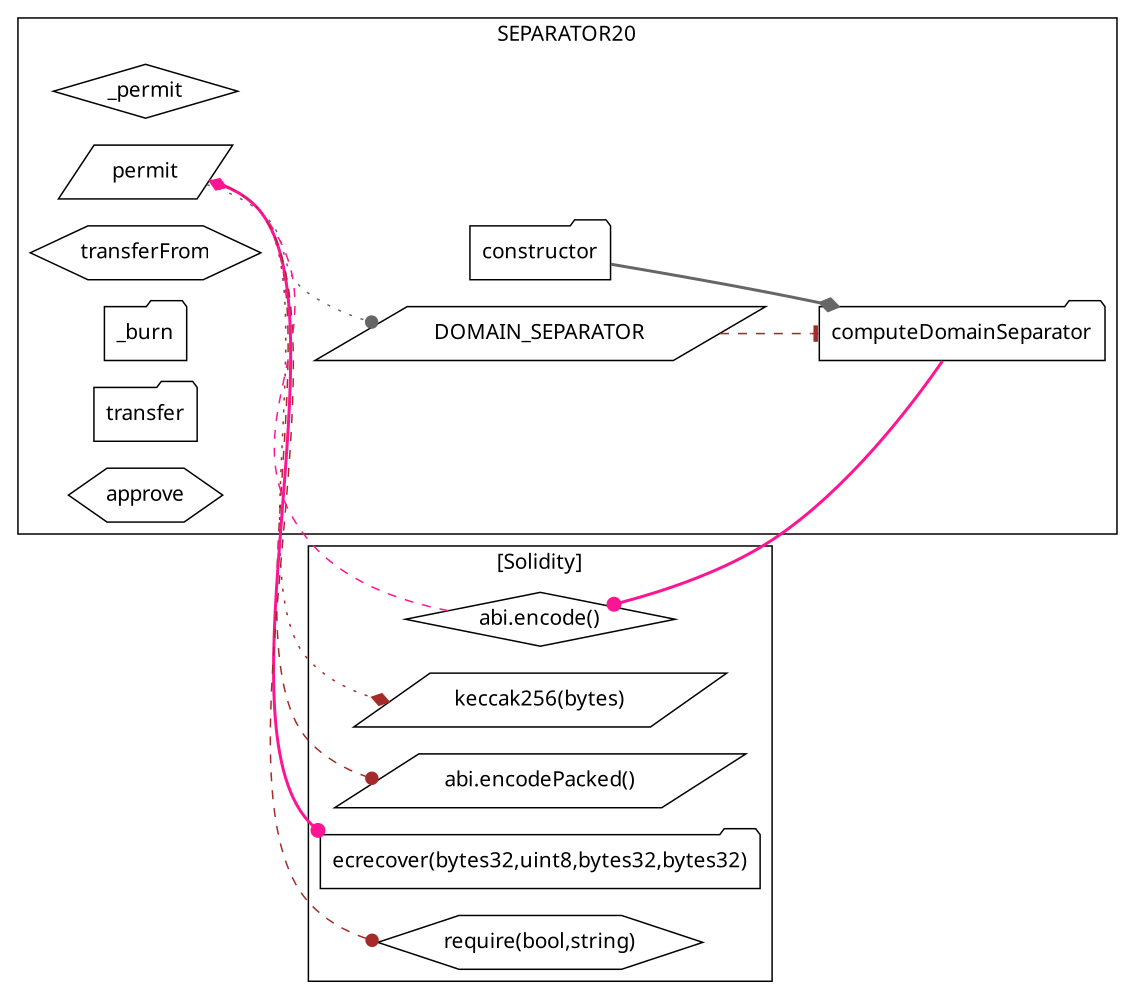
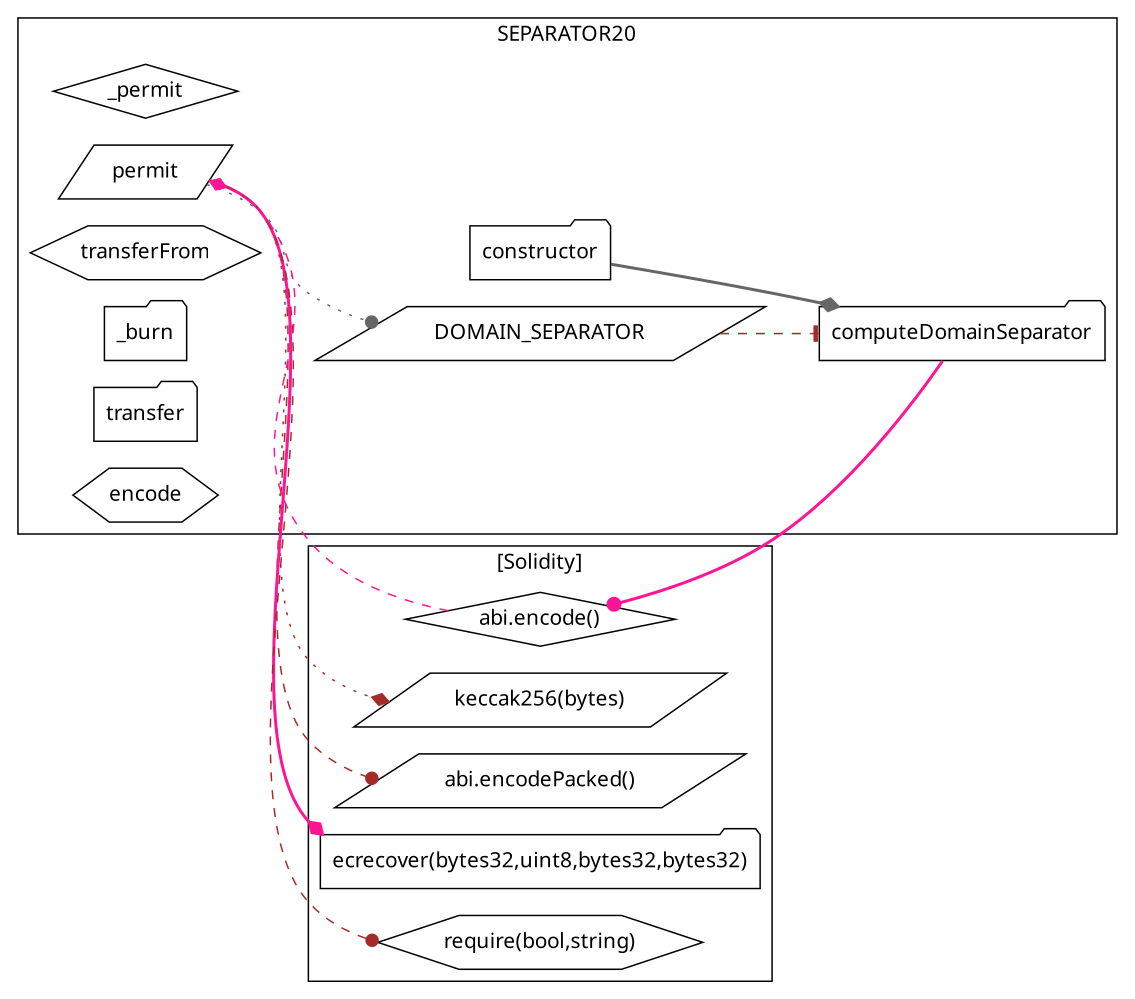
(284, 490) -> (284, 487)
(146, 495) -> (146, 495)
